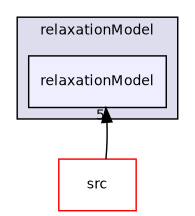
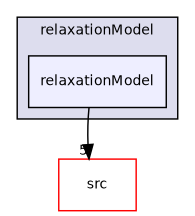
(107, 141) -> (88, 128)
